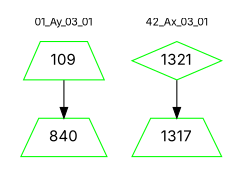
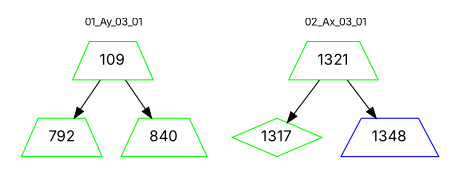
(177, 23) -> (336, 23)
(177, 61) -> (333, 61)
none -> (62, 137)
(177, 137) -> (277, 137)
none -> (390, 137)
